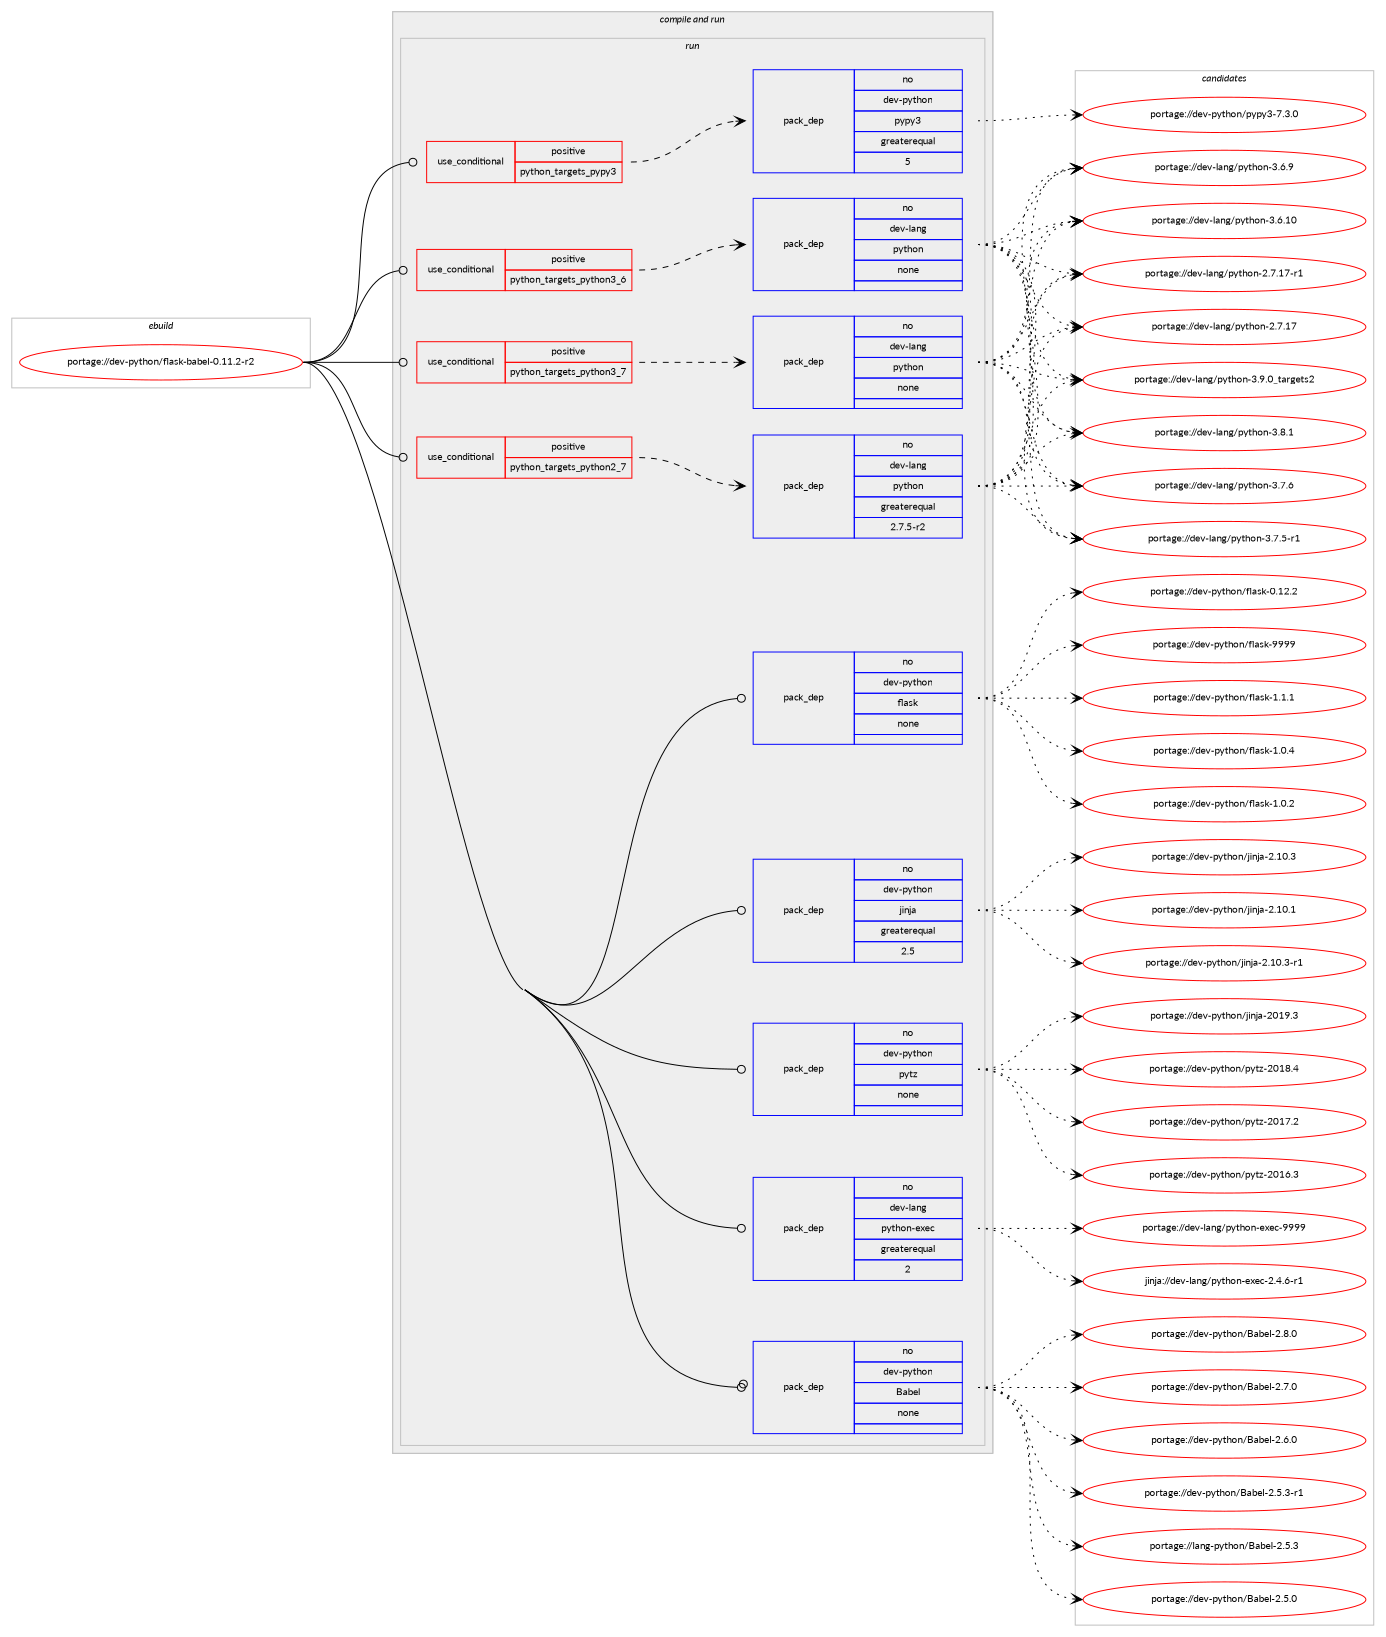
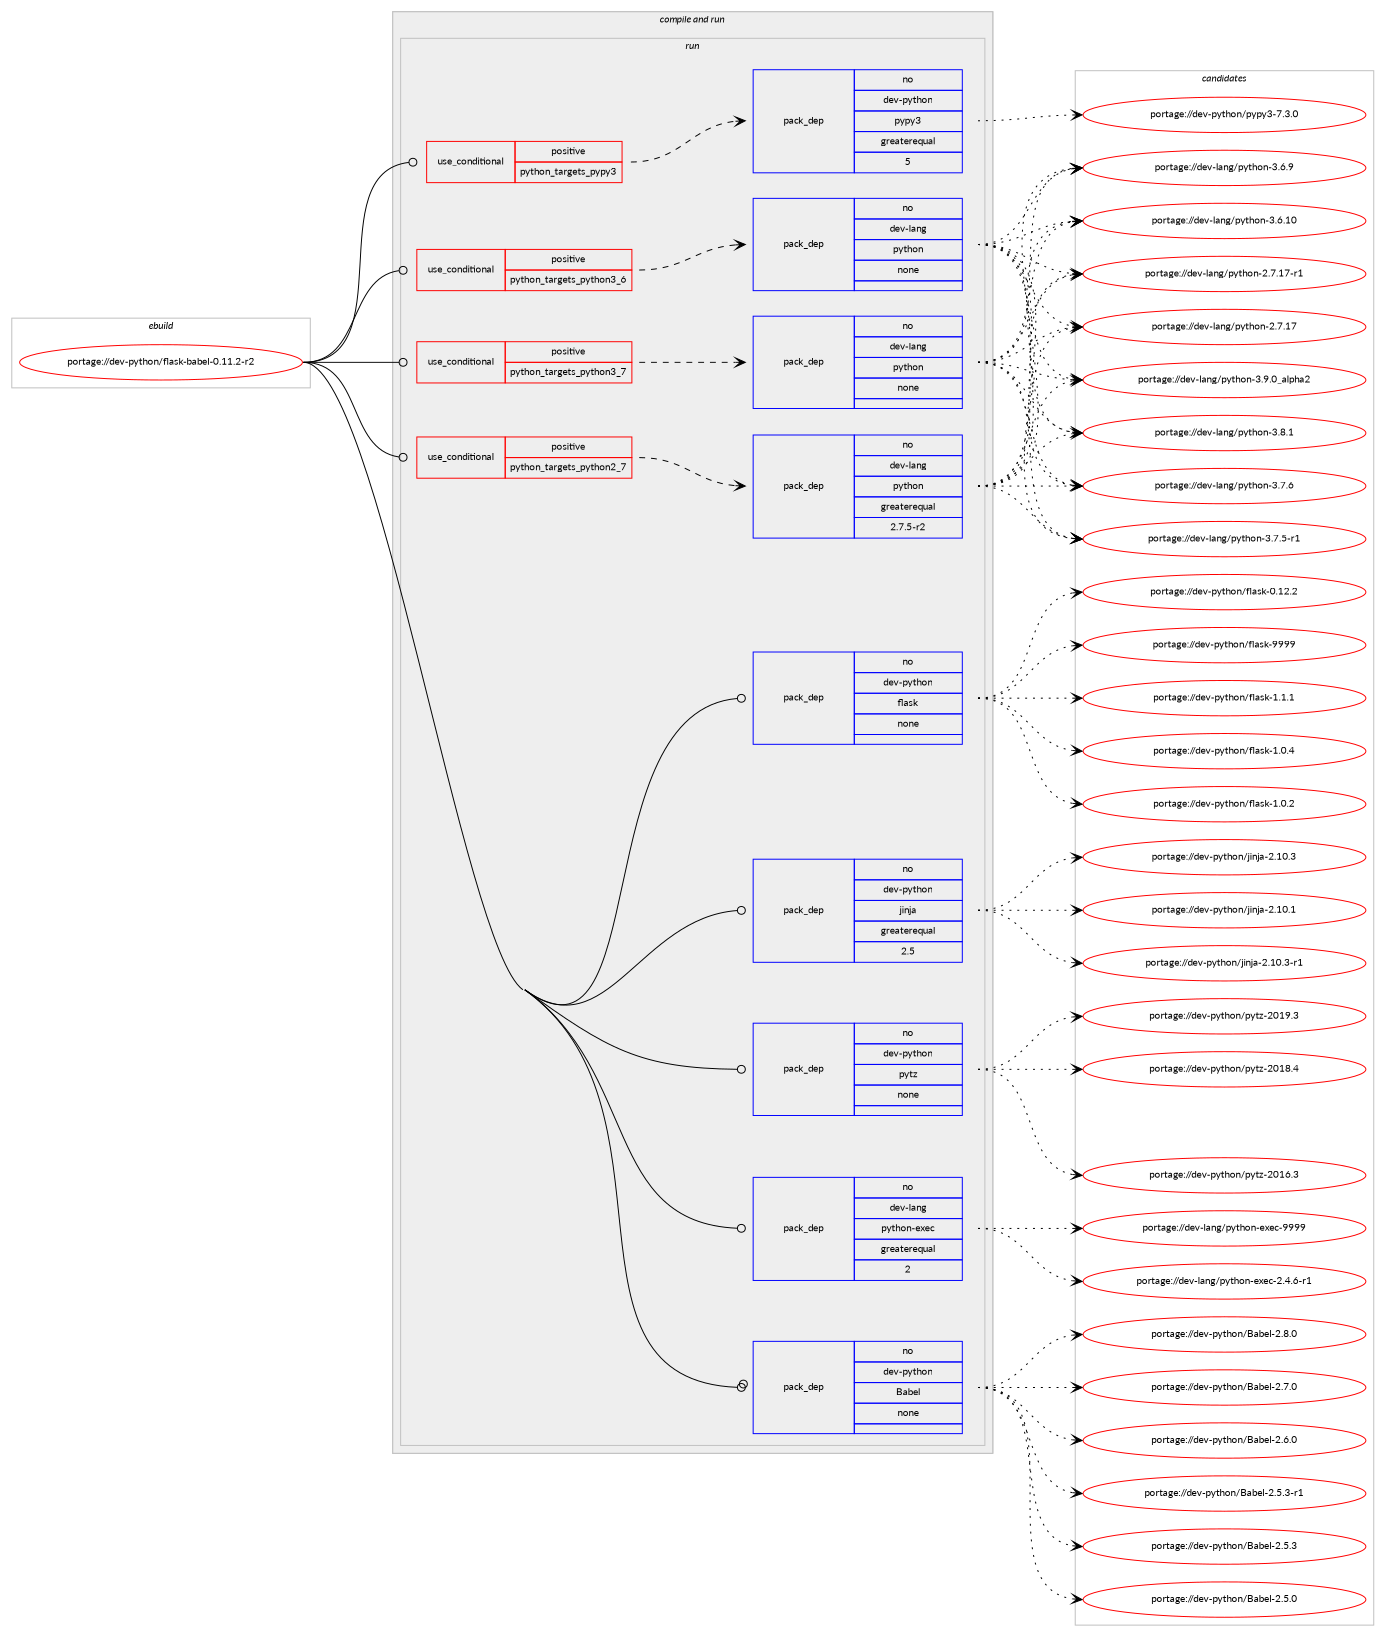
(1224, 380) -> (1224, 380)
(1224, 1016) -> (1224, 1016)
(1224, 1122) -> none
(1224, 1281) -> (1224, 1281)
(1224, 1547) -> (1224, 1547)
